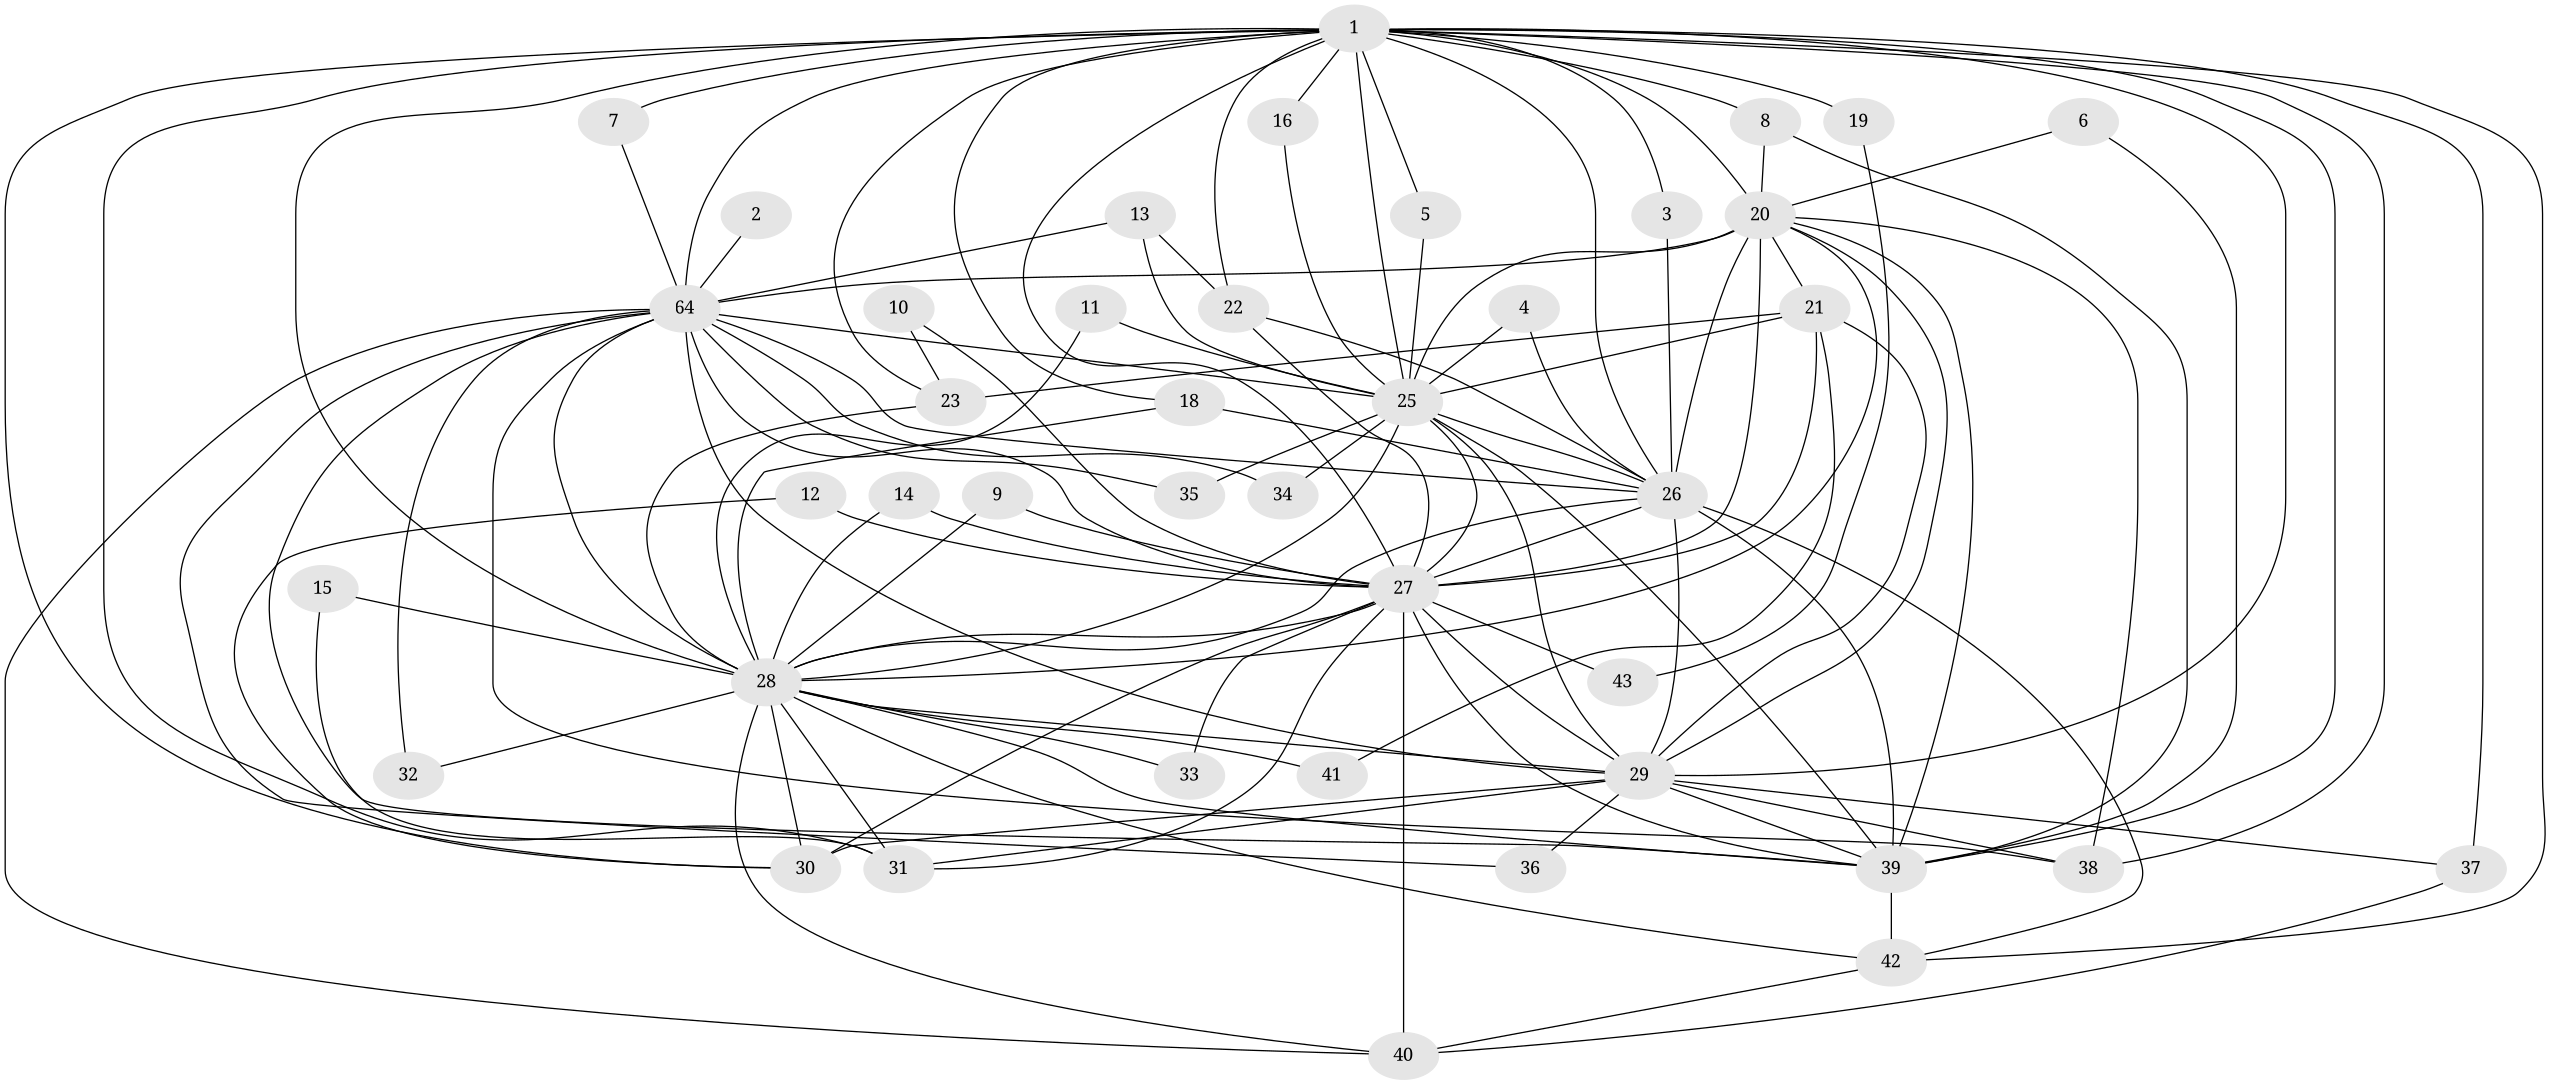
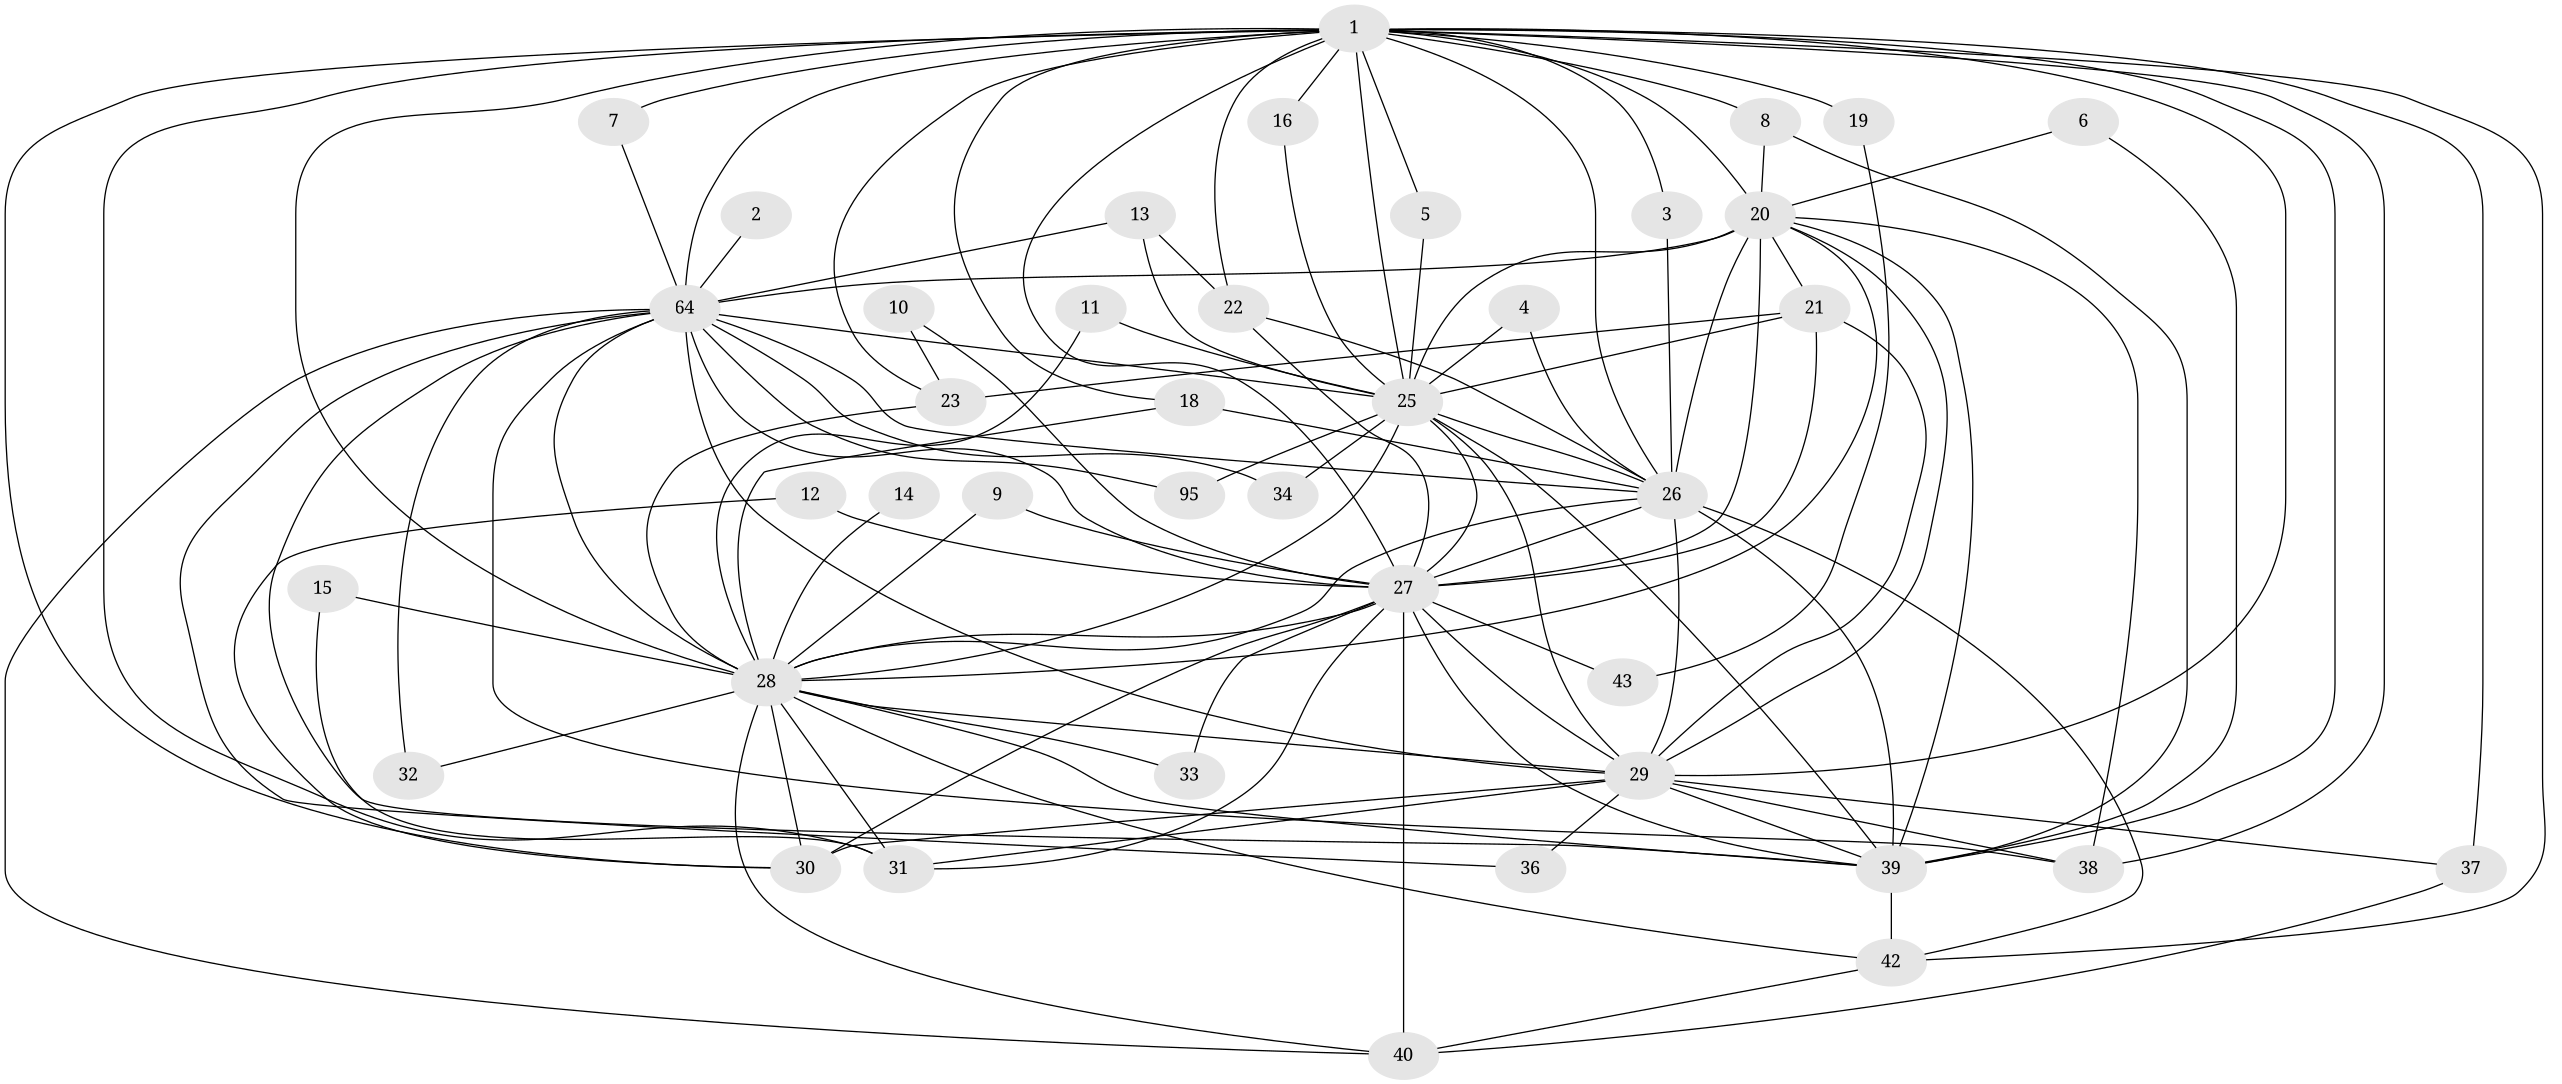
(1190, 496) -> (1190, 496)
(1147, 562) -> none
(1332, 776) -> none
